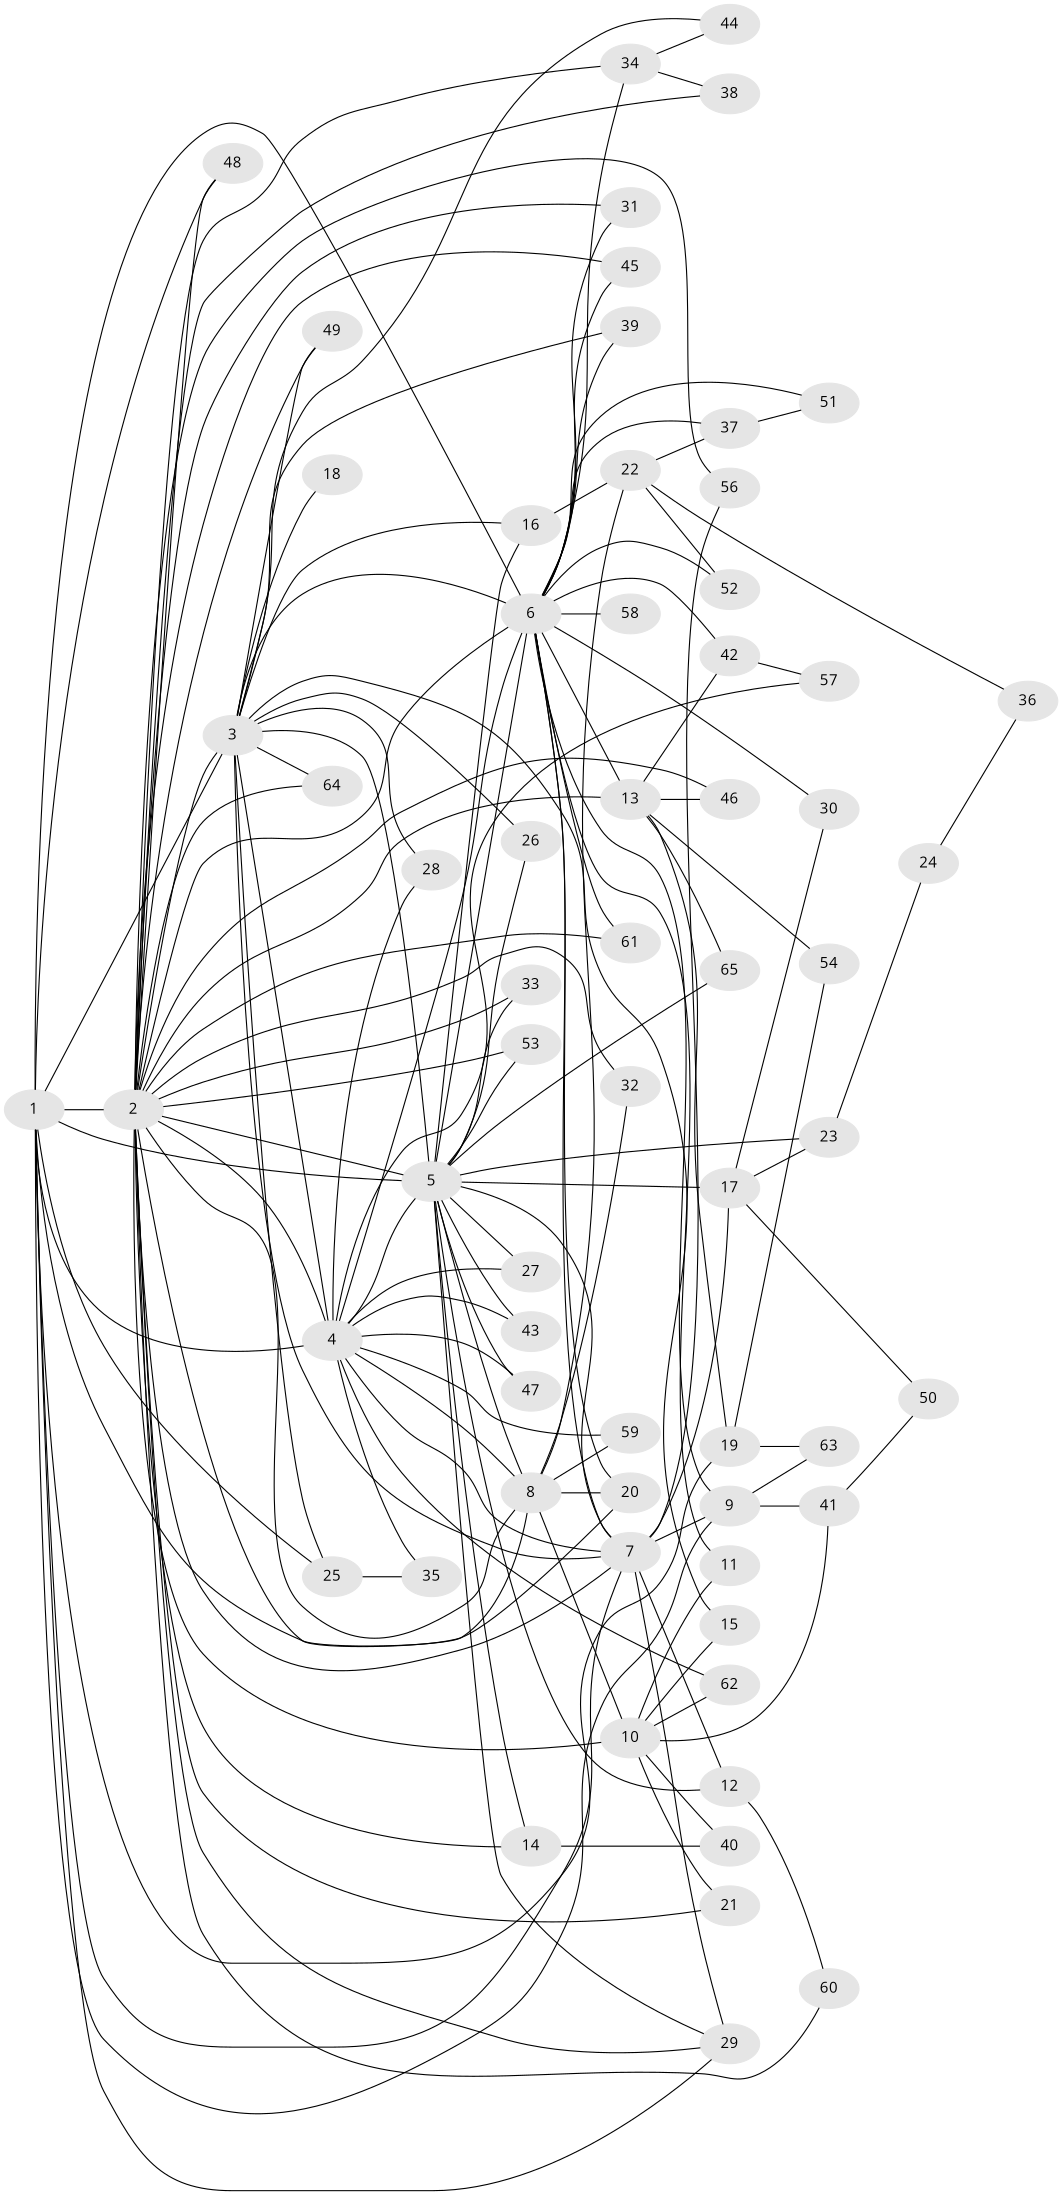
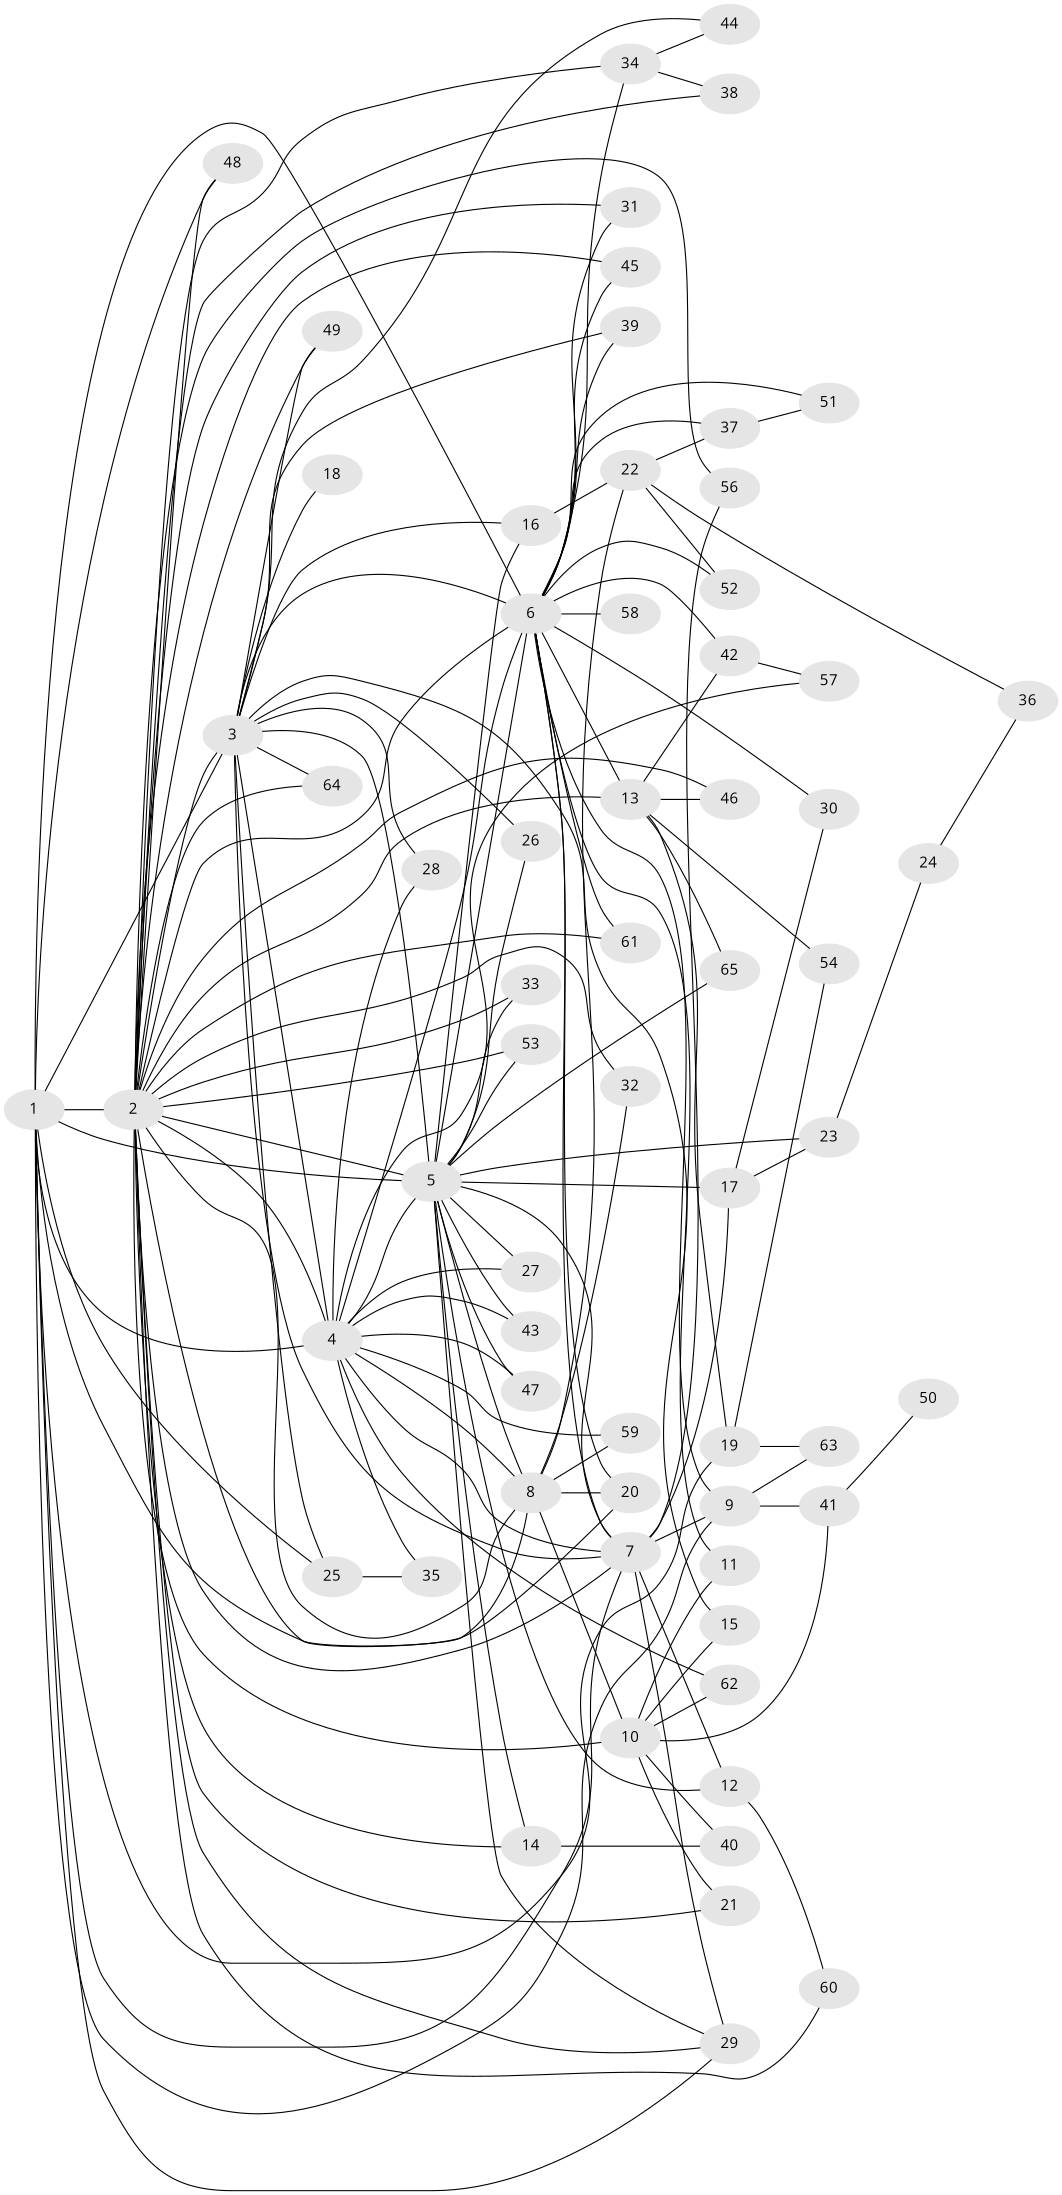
(829, 1293) -> none
